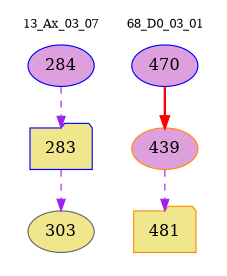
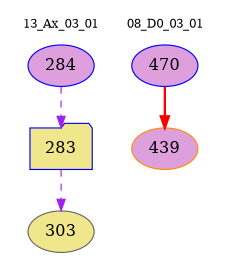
(61, 25) -> (61, 25)
(165, 25) -> (165, 25)
(165, 232) -> none
